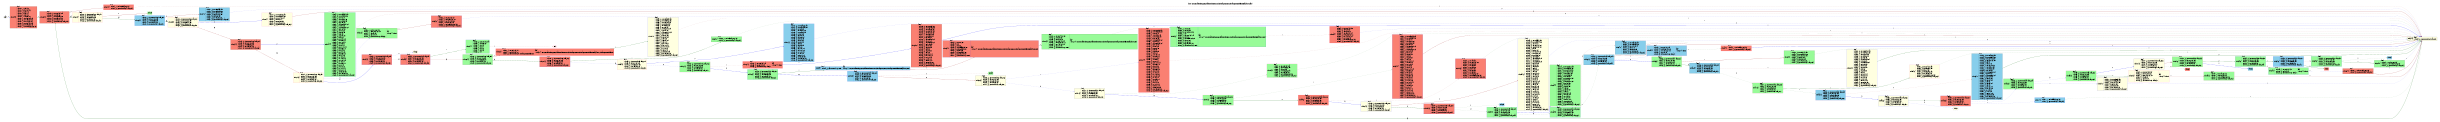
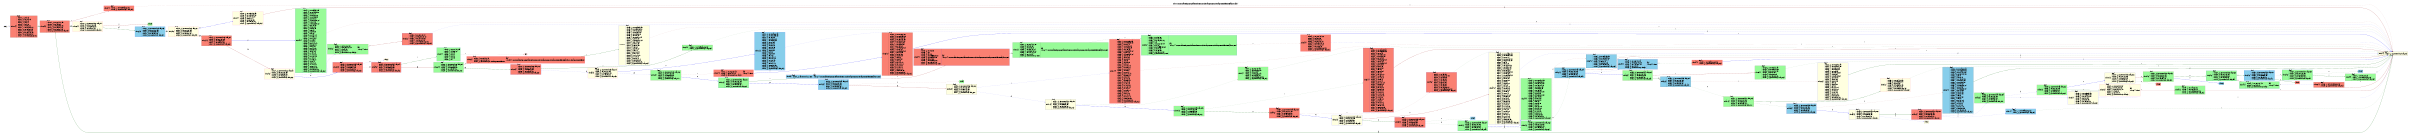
(214, 14) -> none
(5, 17) -> (6, 27)
